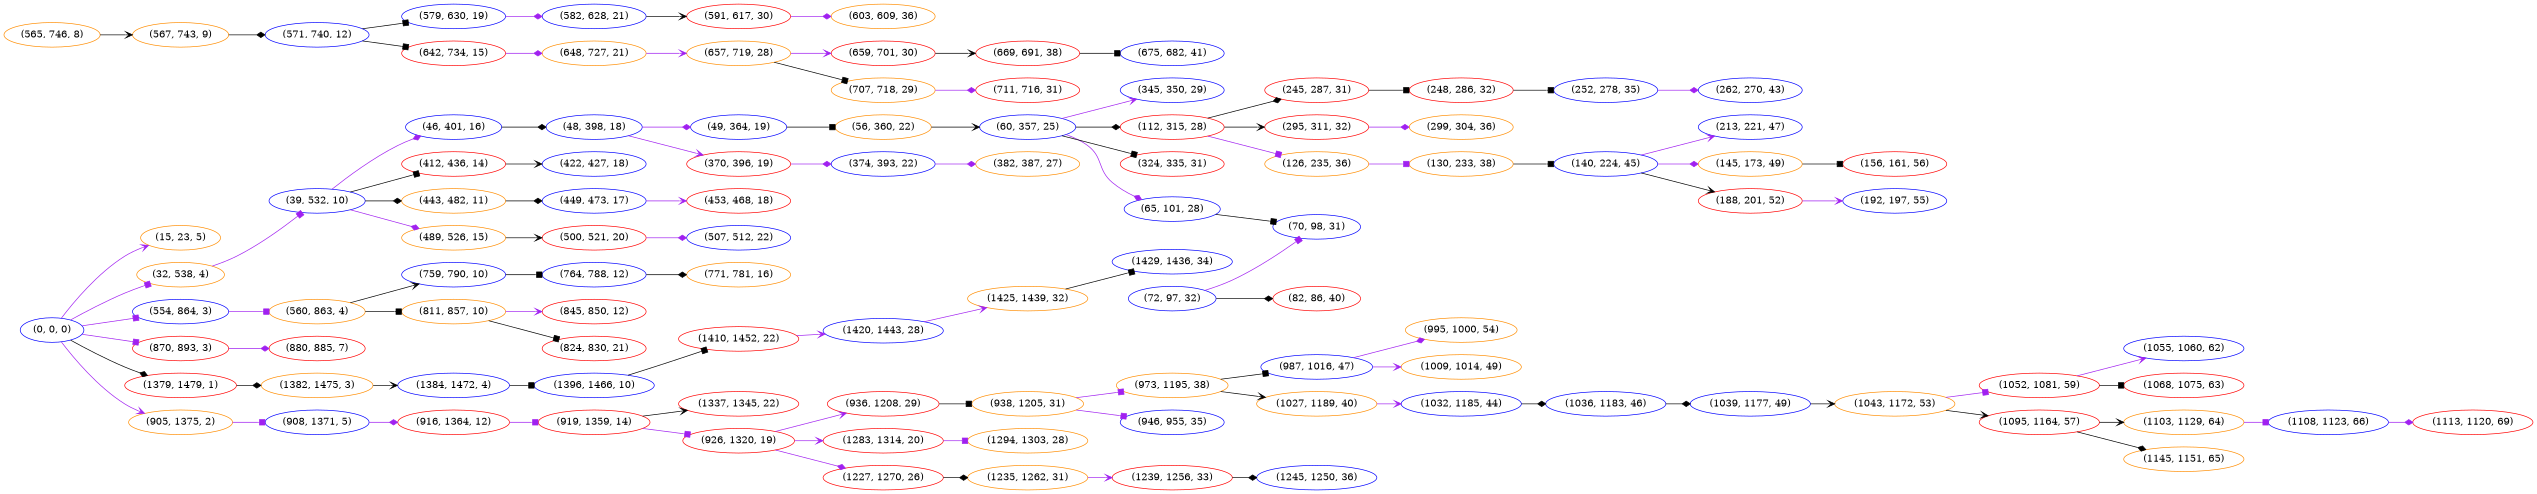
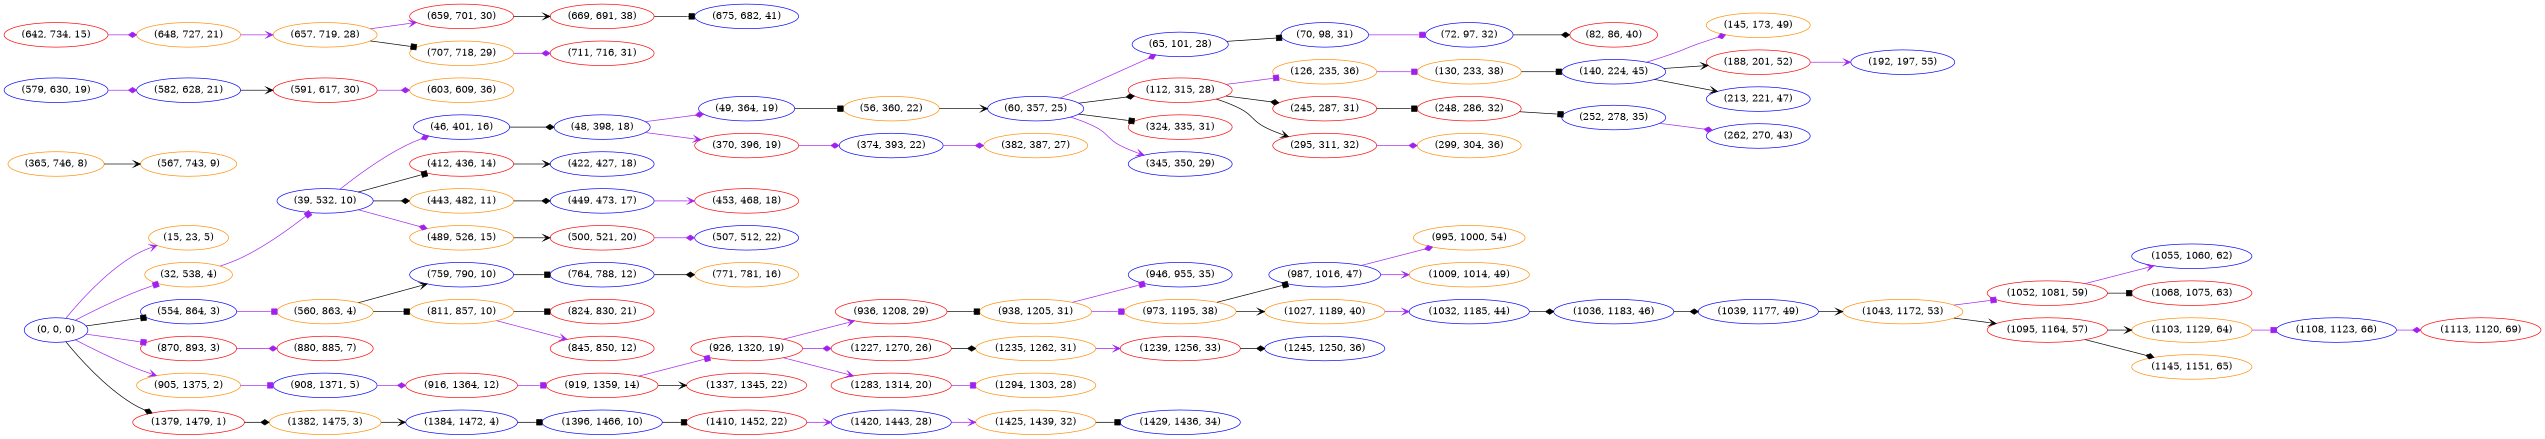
(52, 35) -> (56, 164)
(317, 35) -> none
(1675, 146) -> (1683, 85)
(1895, 164) -> none
(1252, 270) -> (1393, 35)
(107, 322) -> (113, 322)
